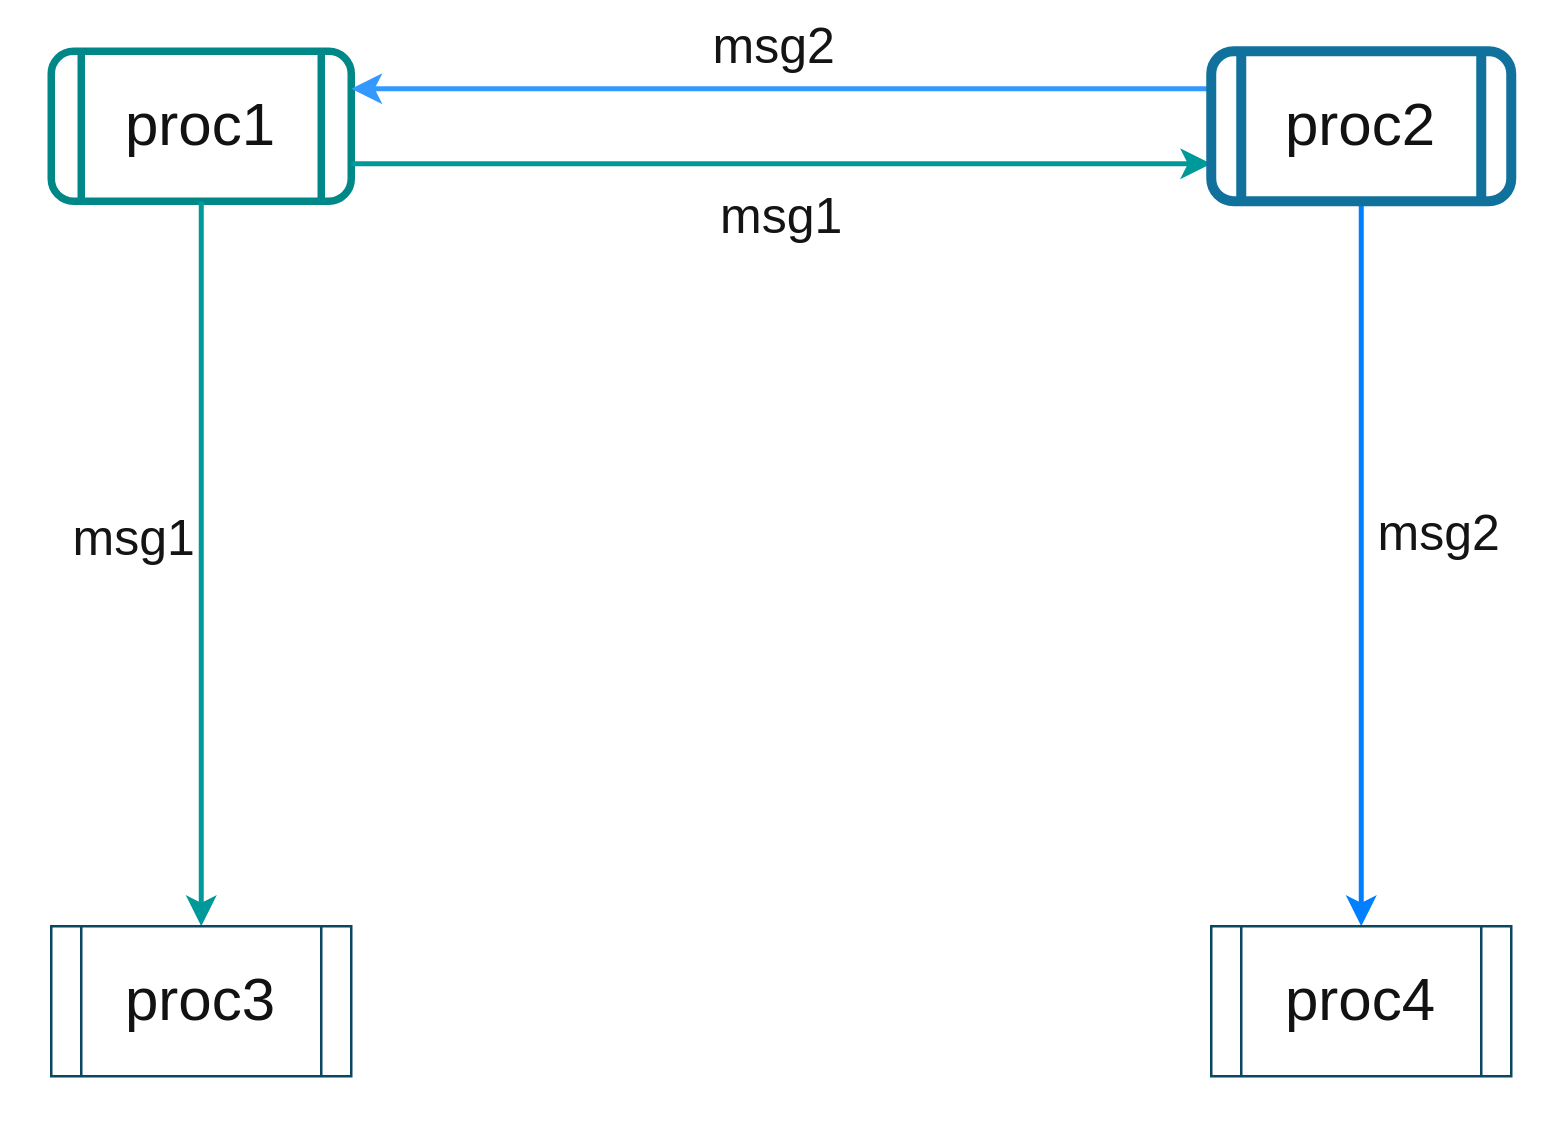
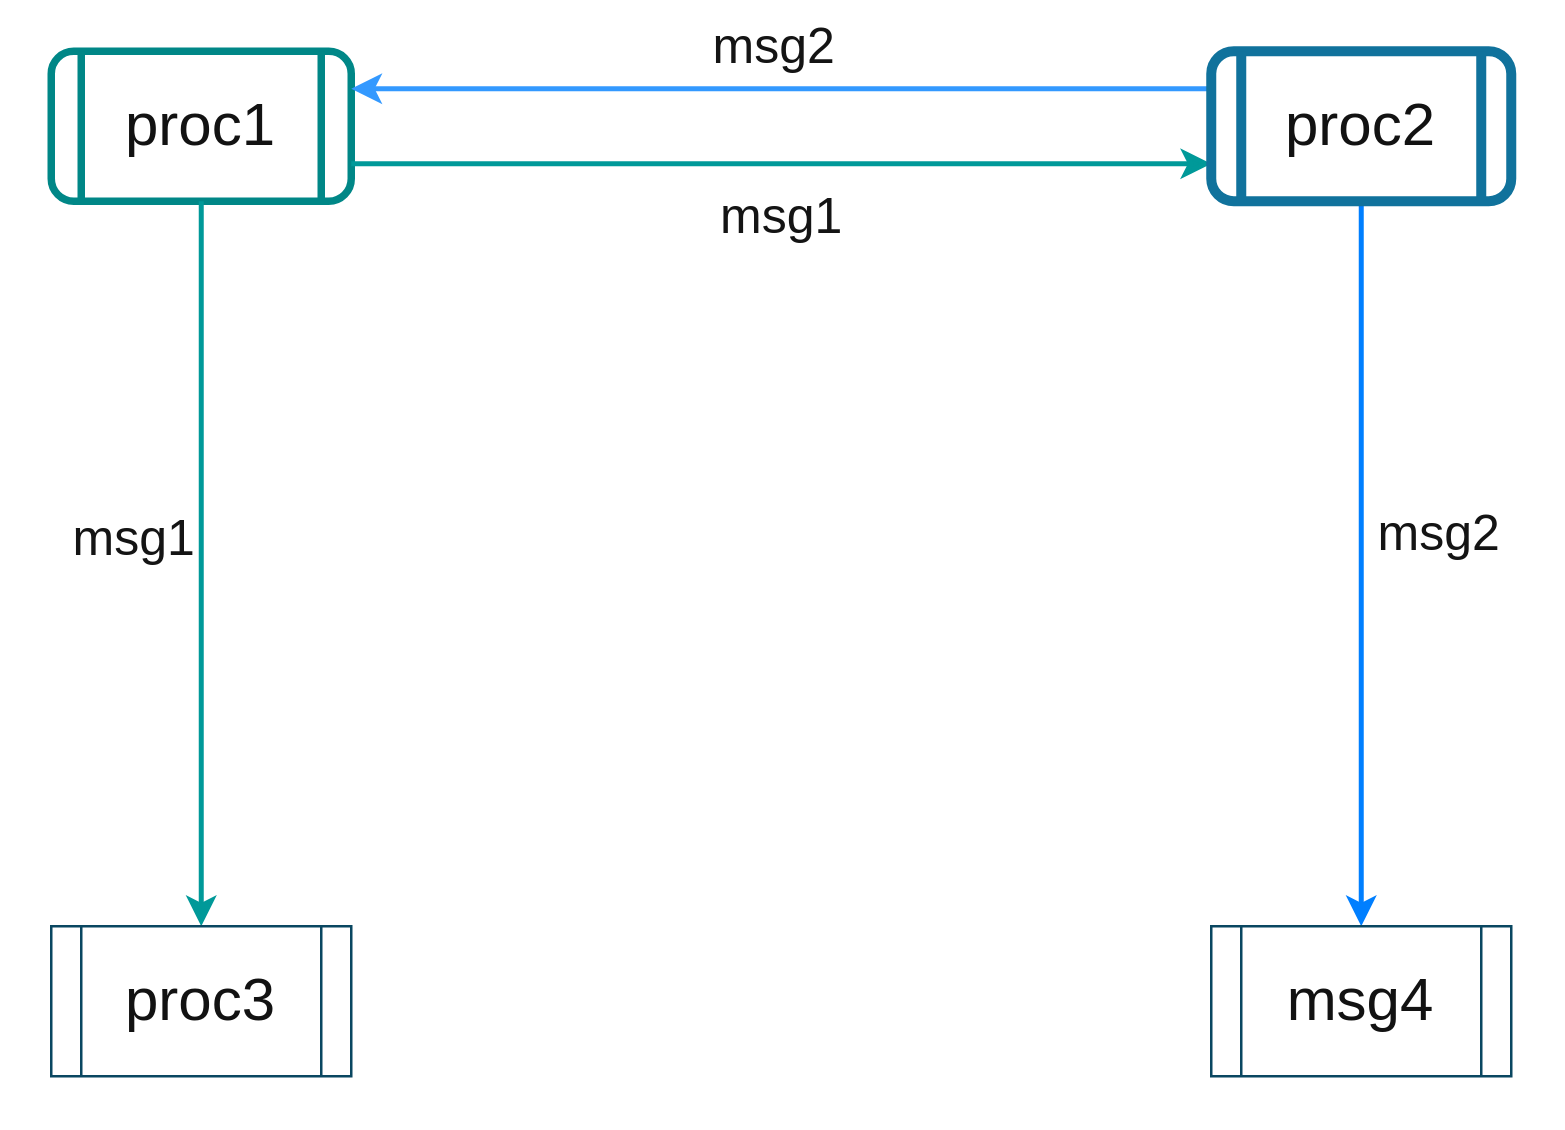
(1361, 1001) -> (1361, 1001)
